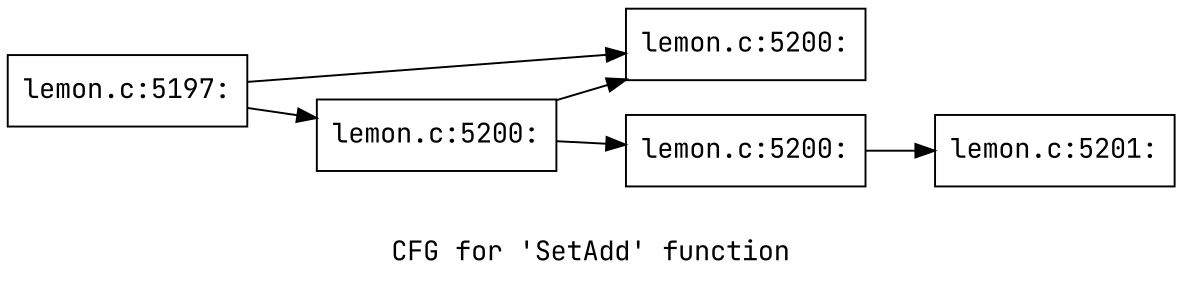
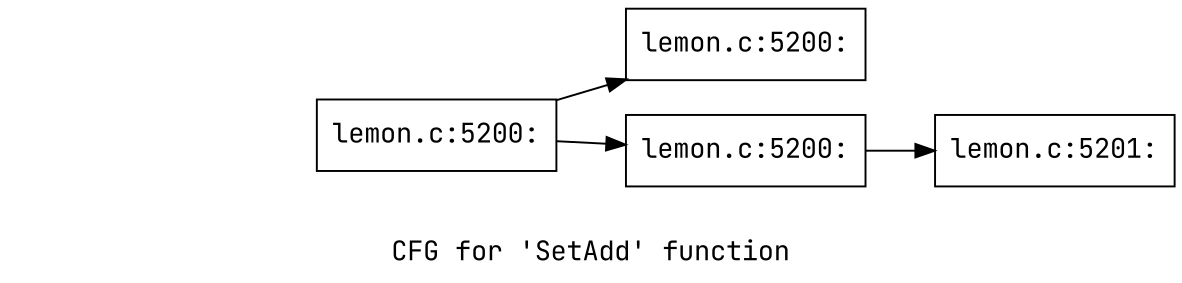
(128, 91) -> none
